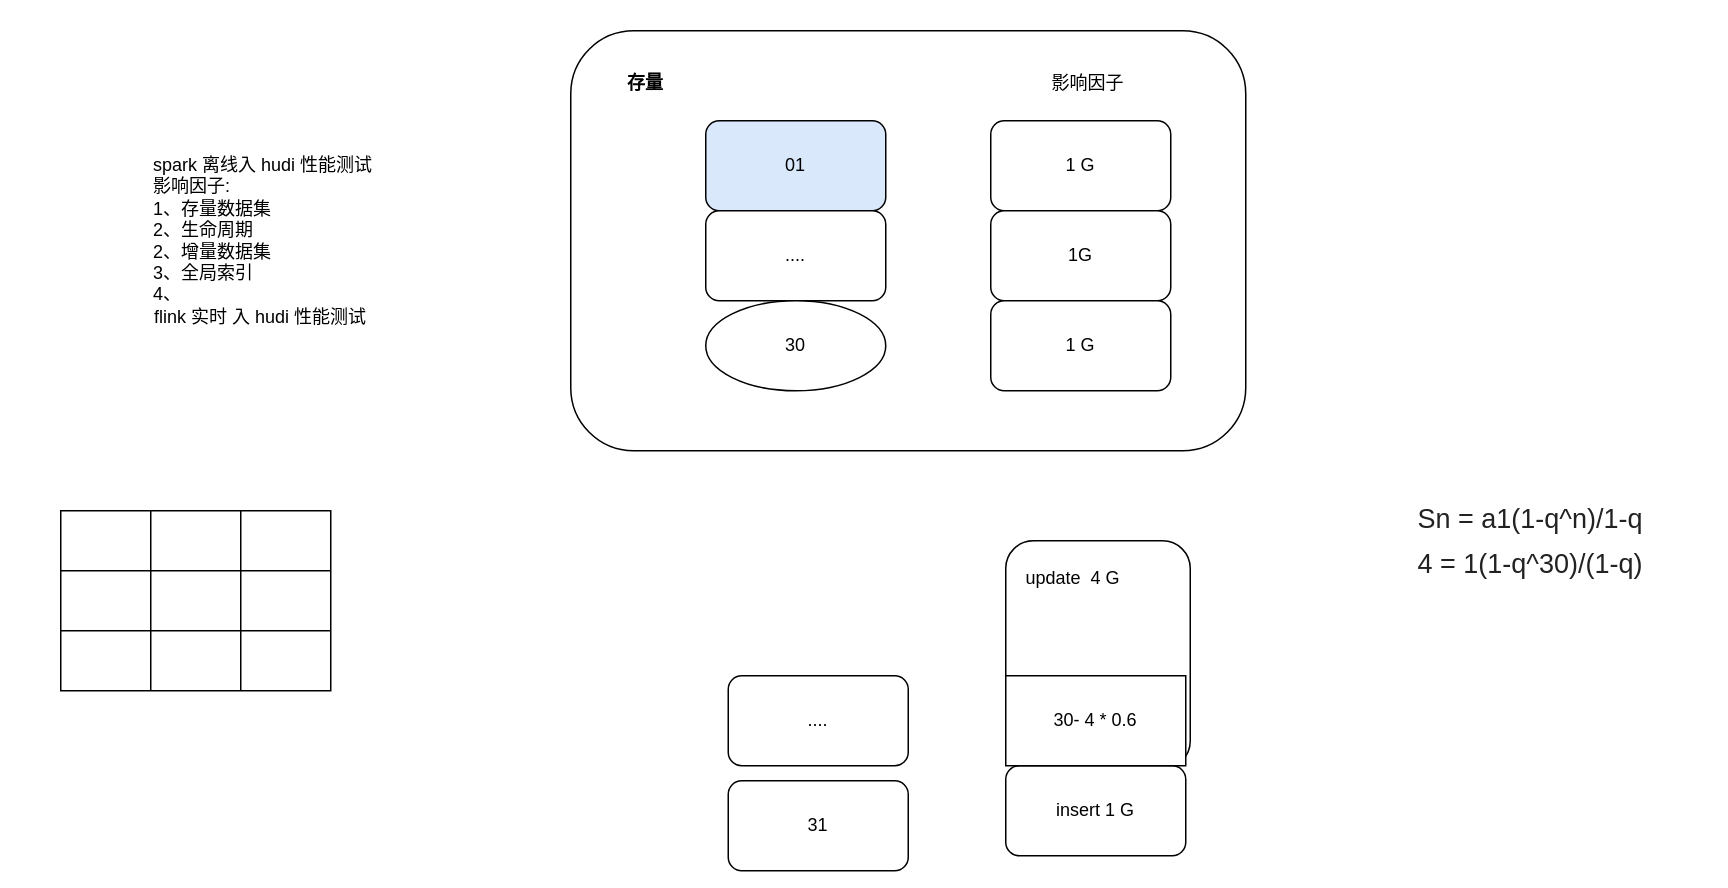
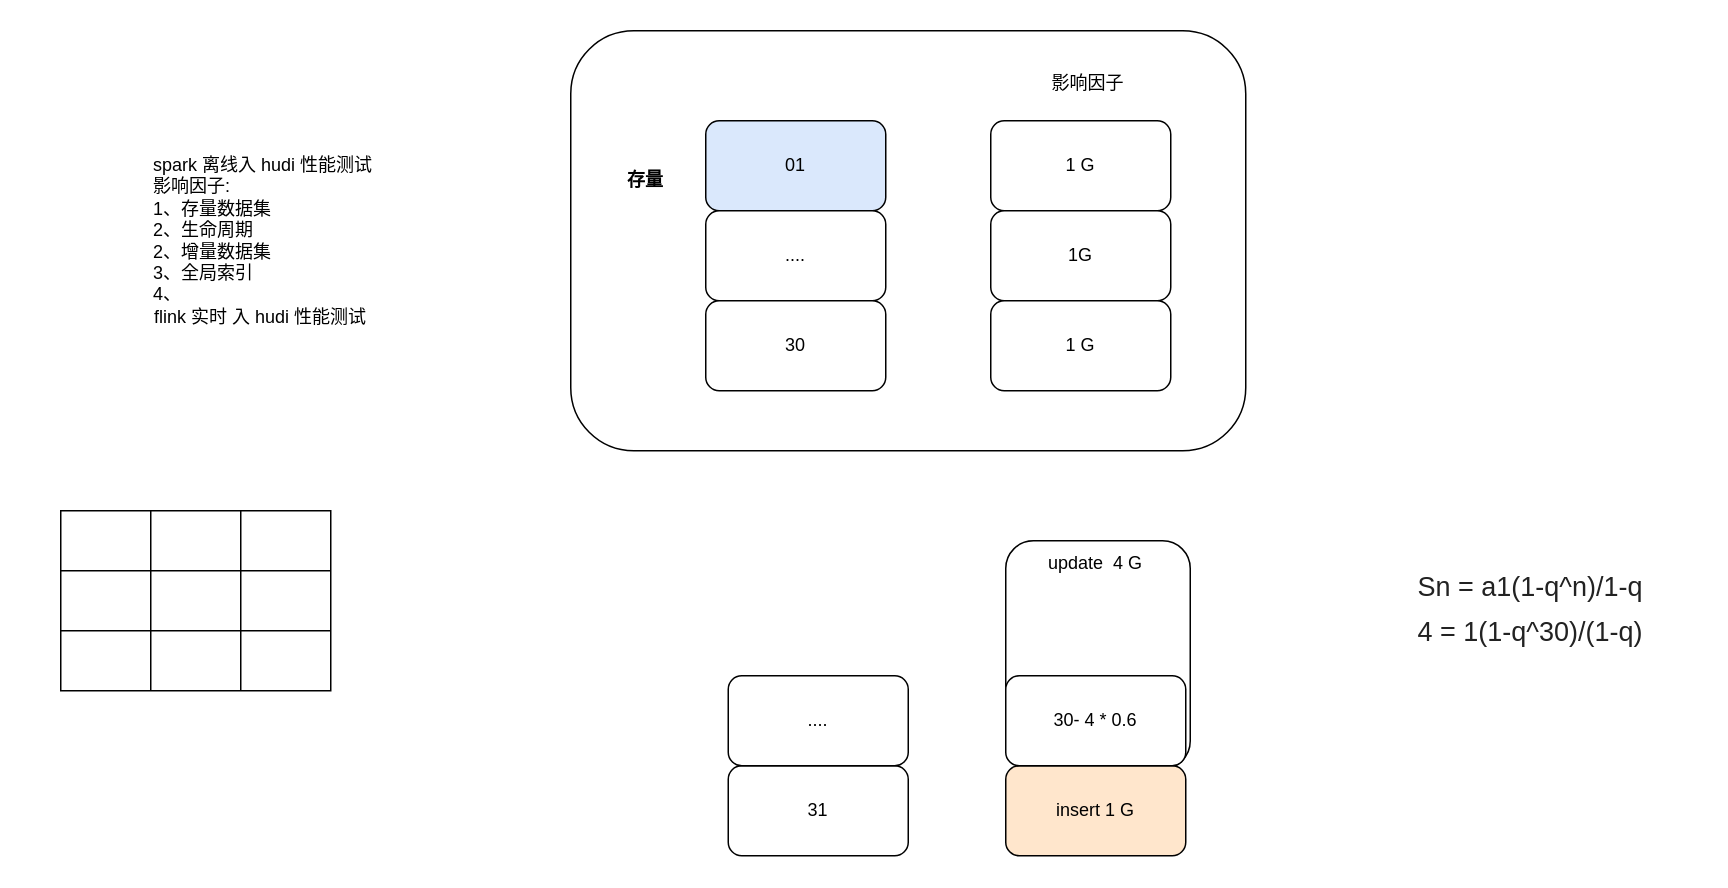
(646, 83) -> (646, 181)
(796, 346) -> (796, 346)
(1531, 563) -> (1531, 631)
(1073, 578) -> (1096, 563)
(1096, 721) -> (1096, 721)
(1096, 811) -> (1096, 811)
(818, 826) -> (818, 811)
